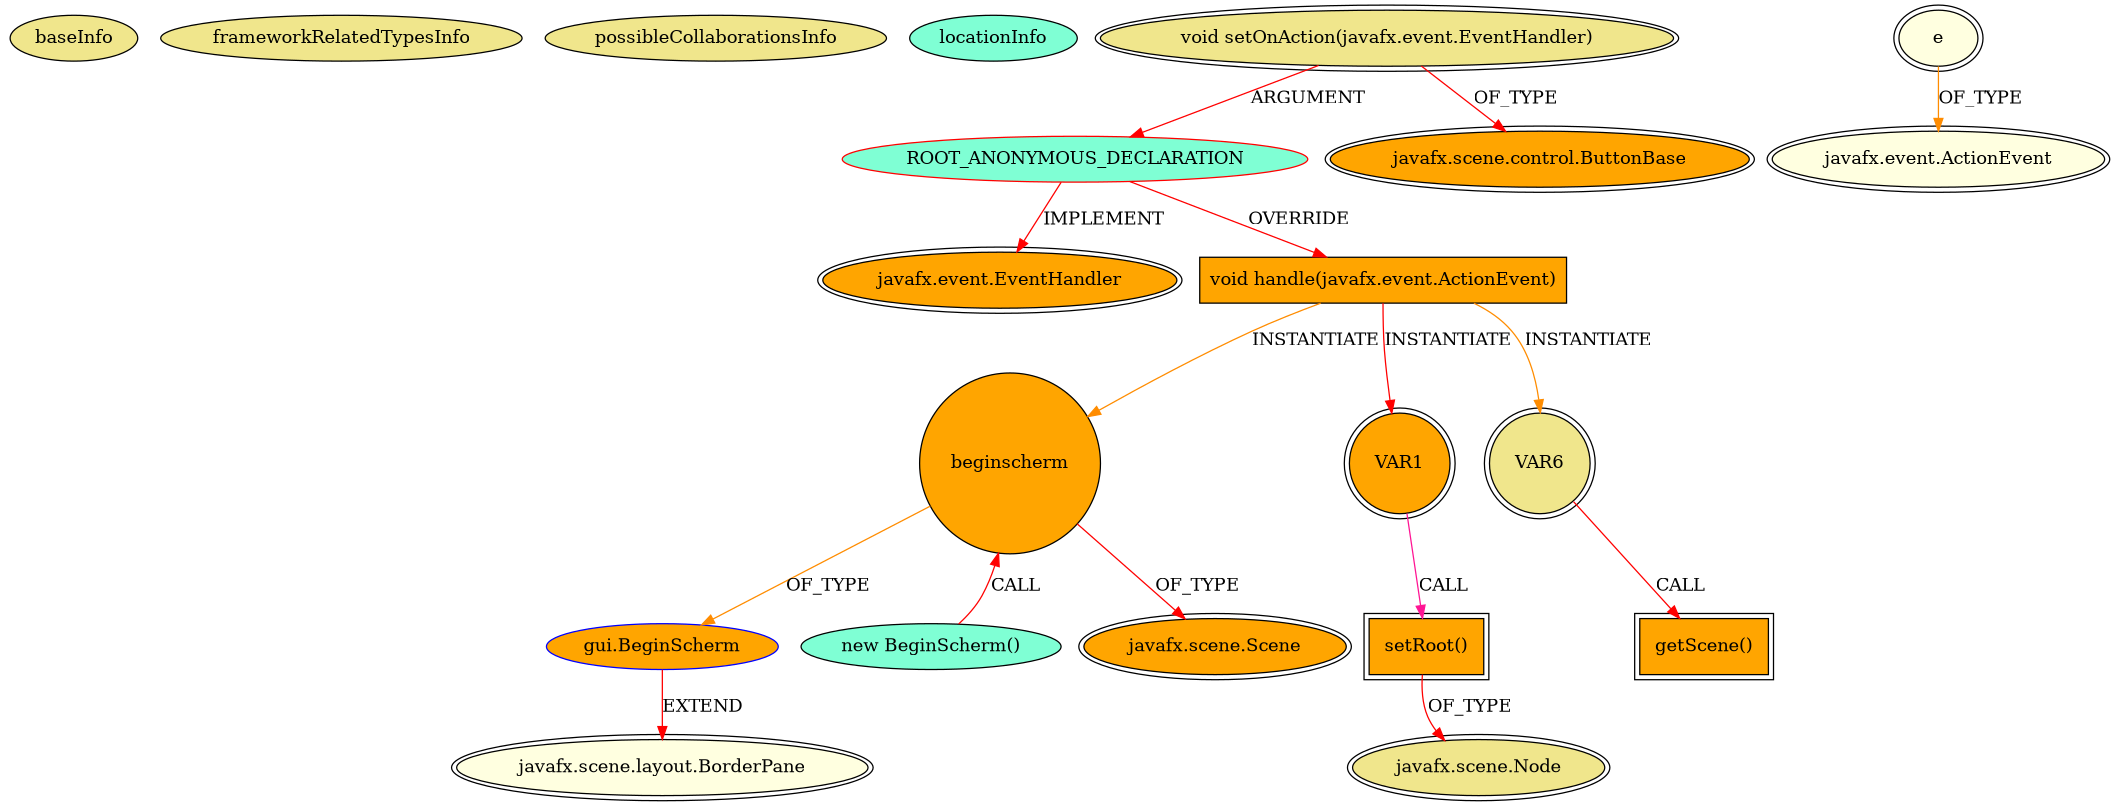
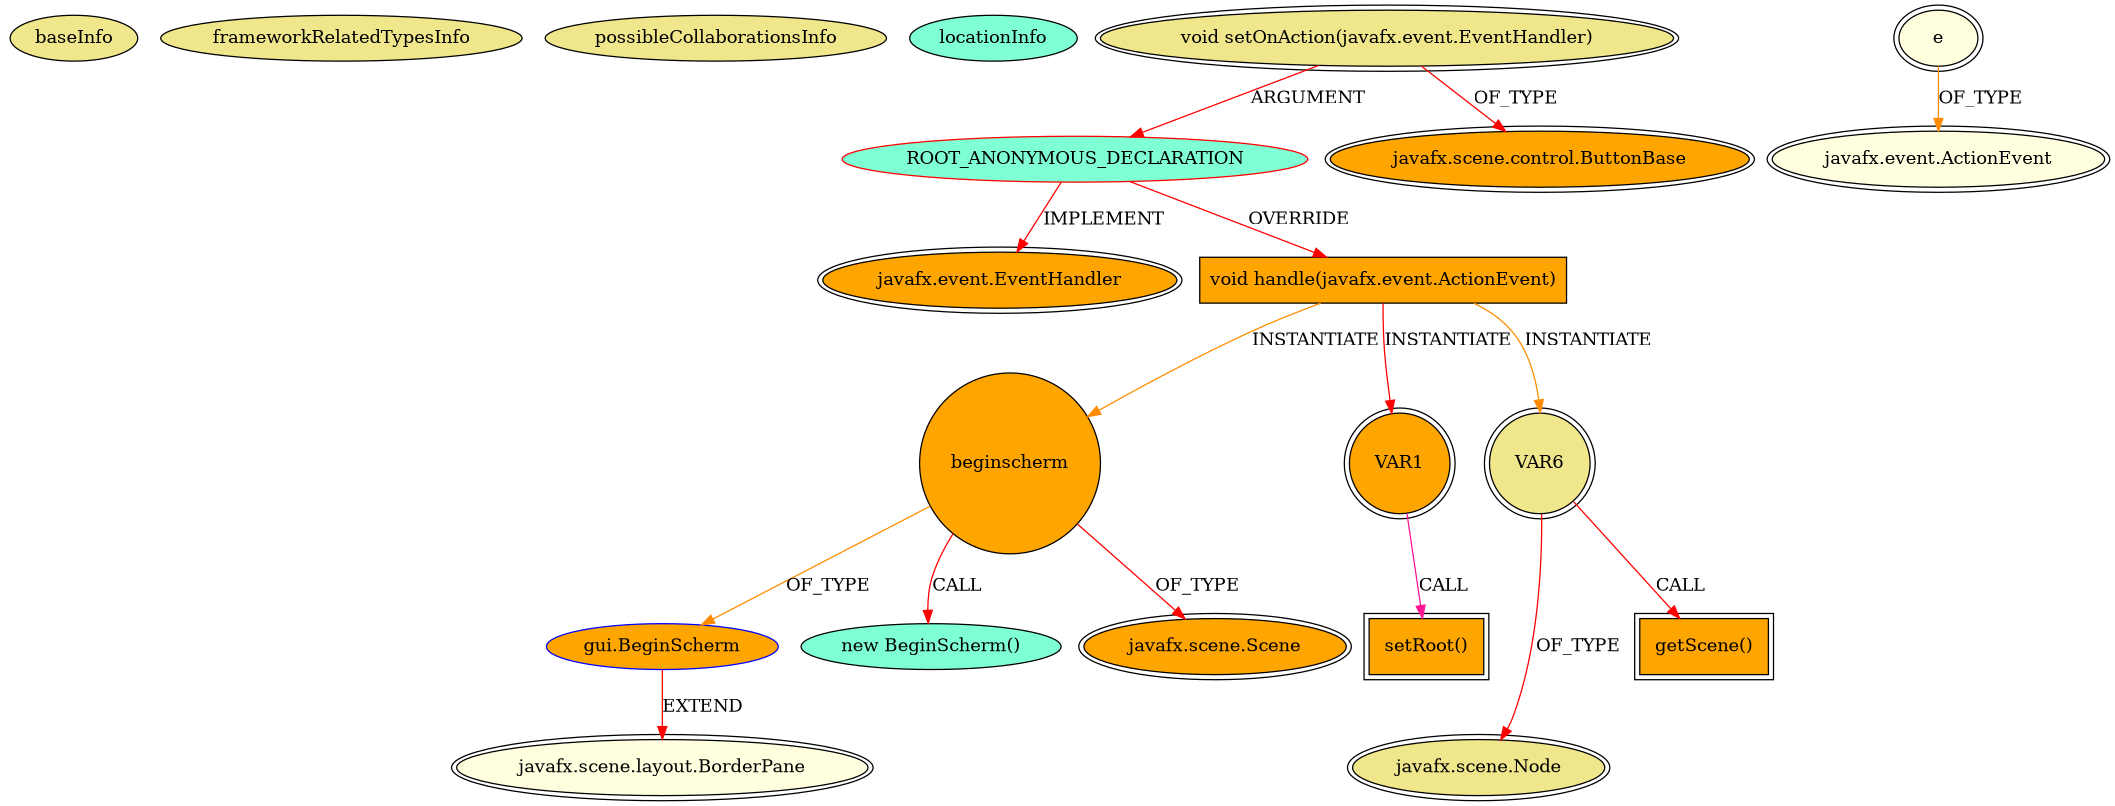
(981, 597) -> (935, 570)
(1424, 704) -> (1535, 623)
